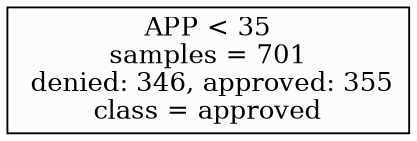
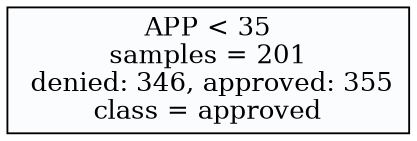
(208, 56) -> (208, 56)
